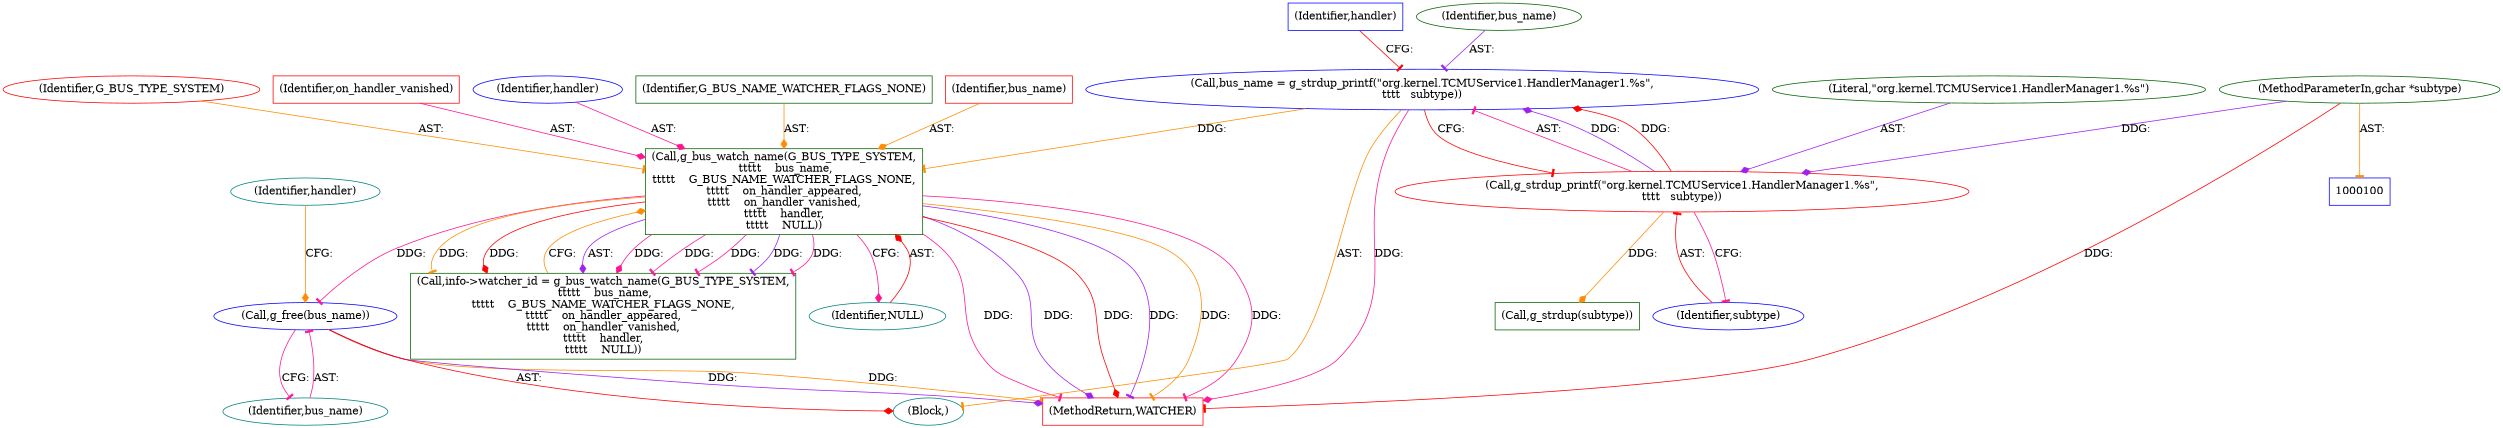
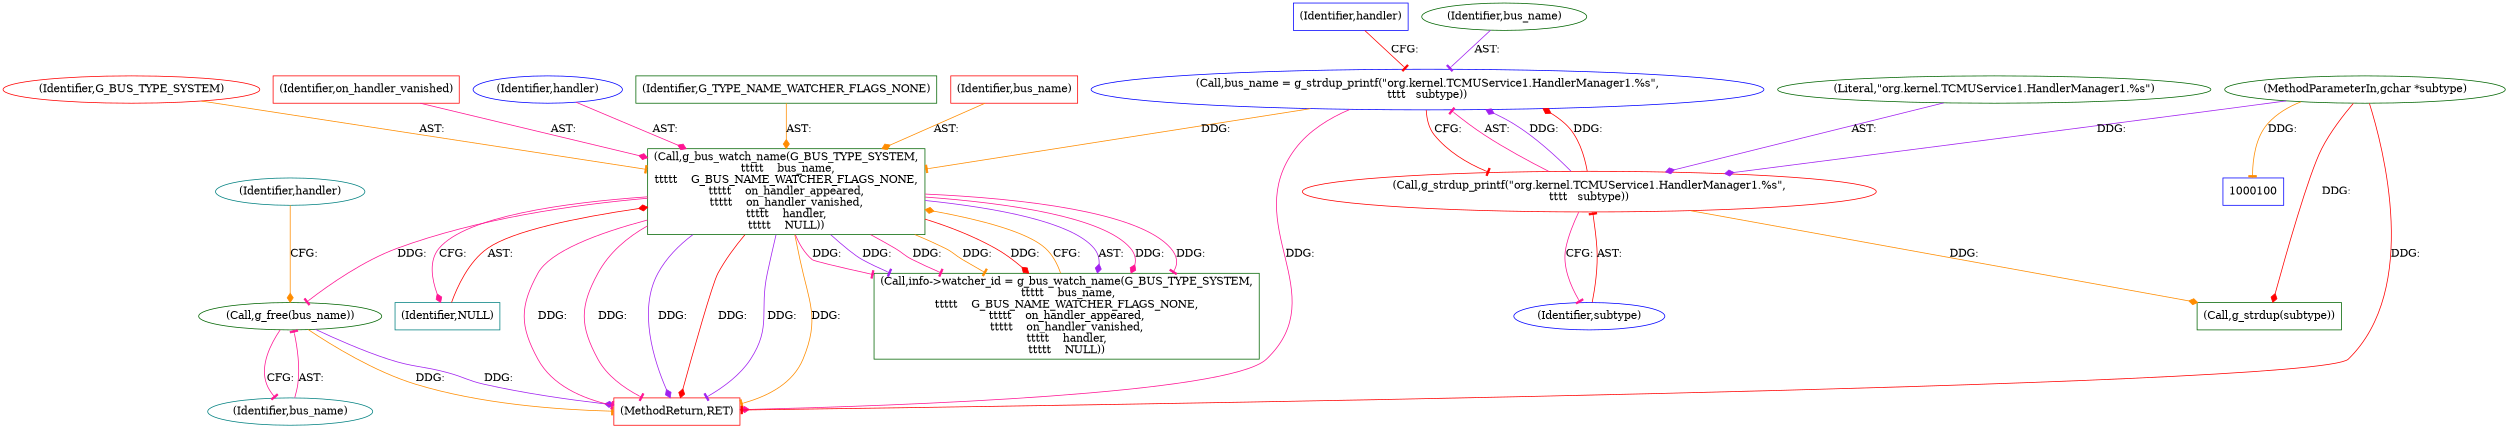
(784, 90) -> (786, 90)
(2374, 129) -> (2284, 129)
none -> (2305, 194)
(305, 316) -> (290, 316)
(877, 316) -> (447, 316)
(928, 412) -> none
(1123, 412) -> (677, 412)
